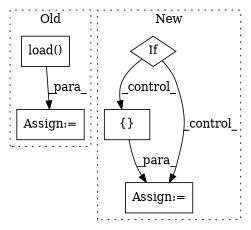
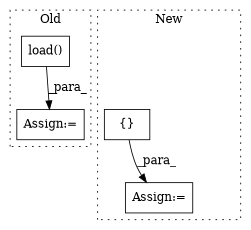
(153, 51) -> none
